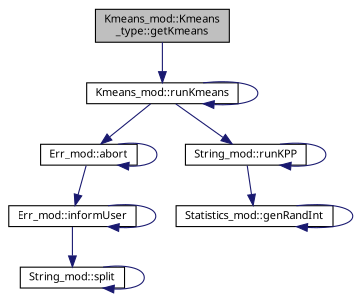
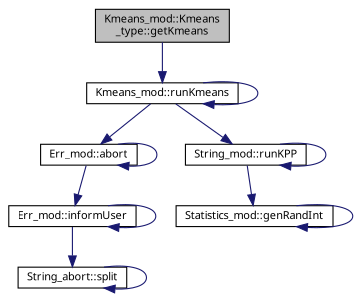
(72, 278) -> (72, 278)
